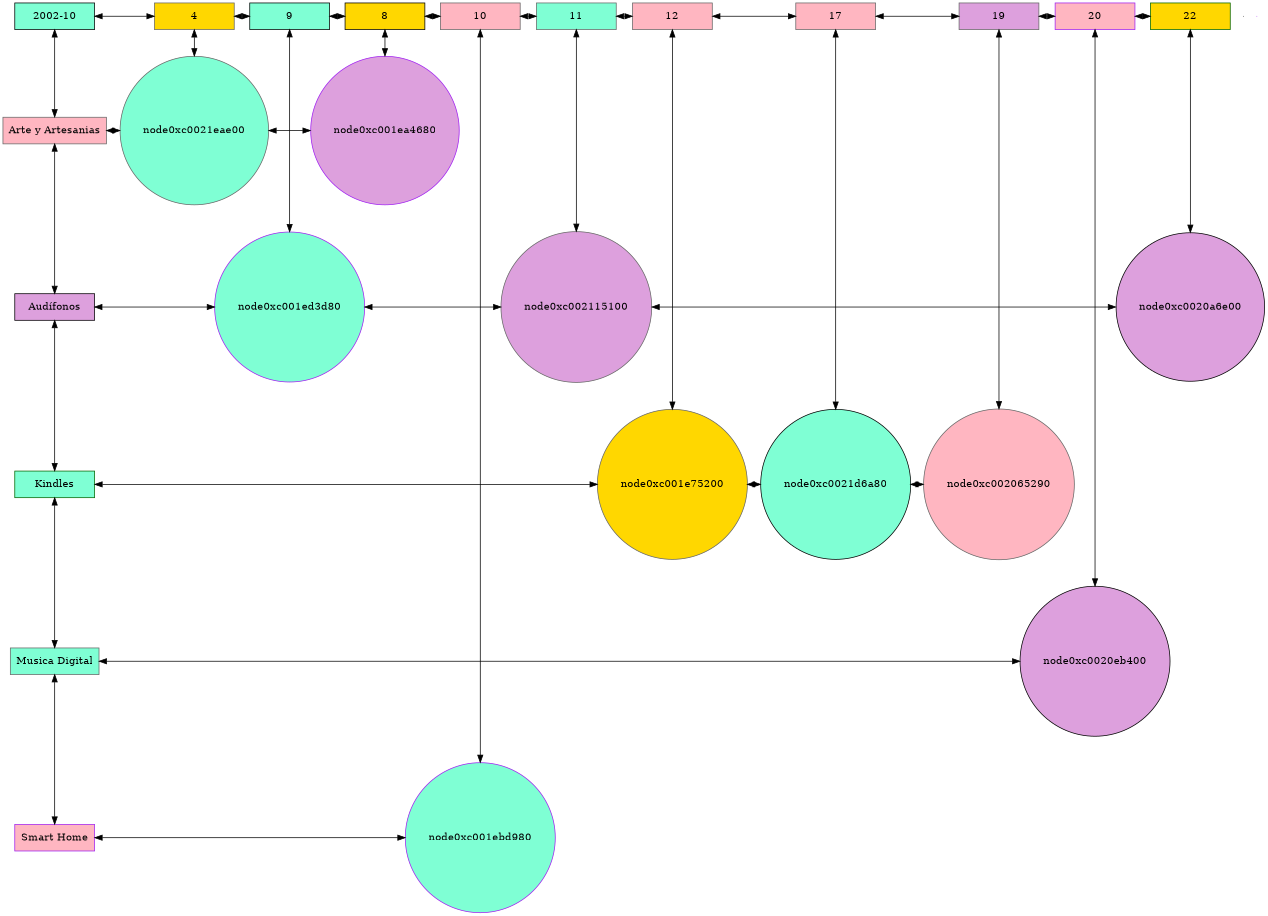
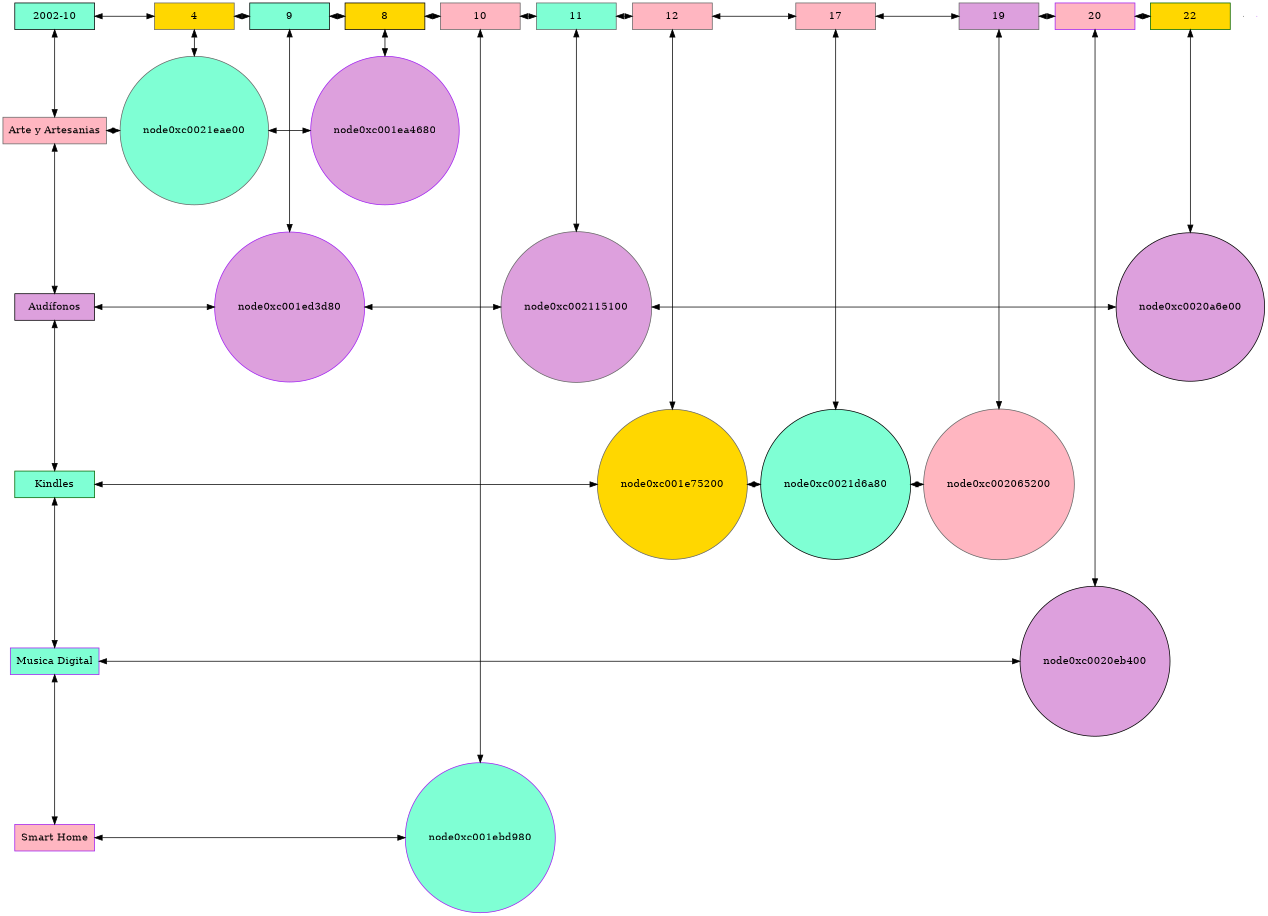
(290, 307) -> (290, 307)
(999, 484) -> (999, 484)
(55, 661) -> (55, 661)
